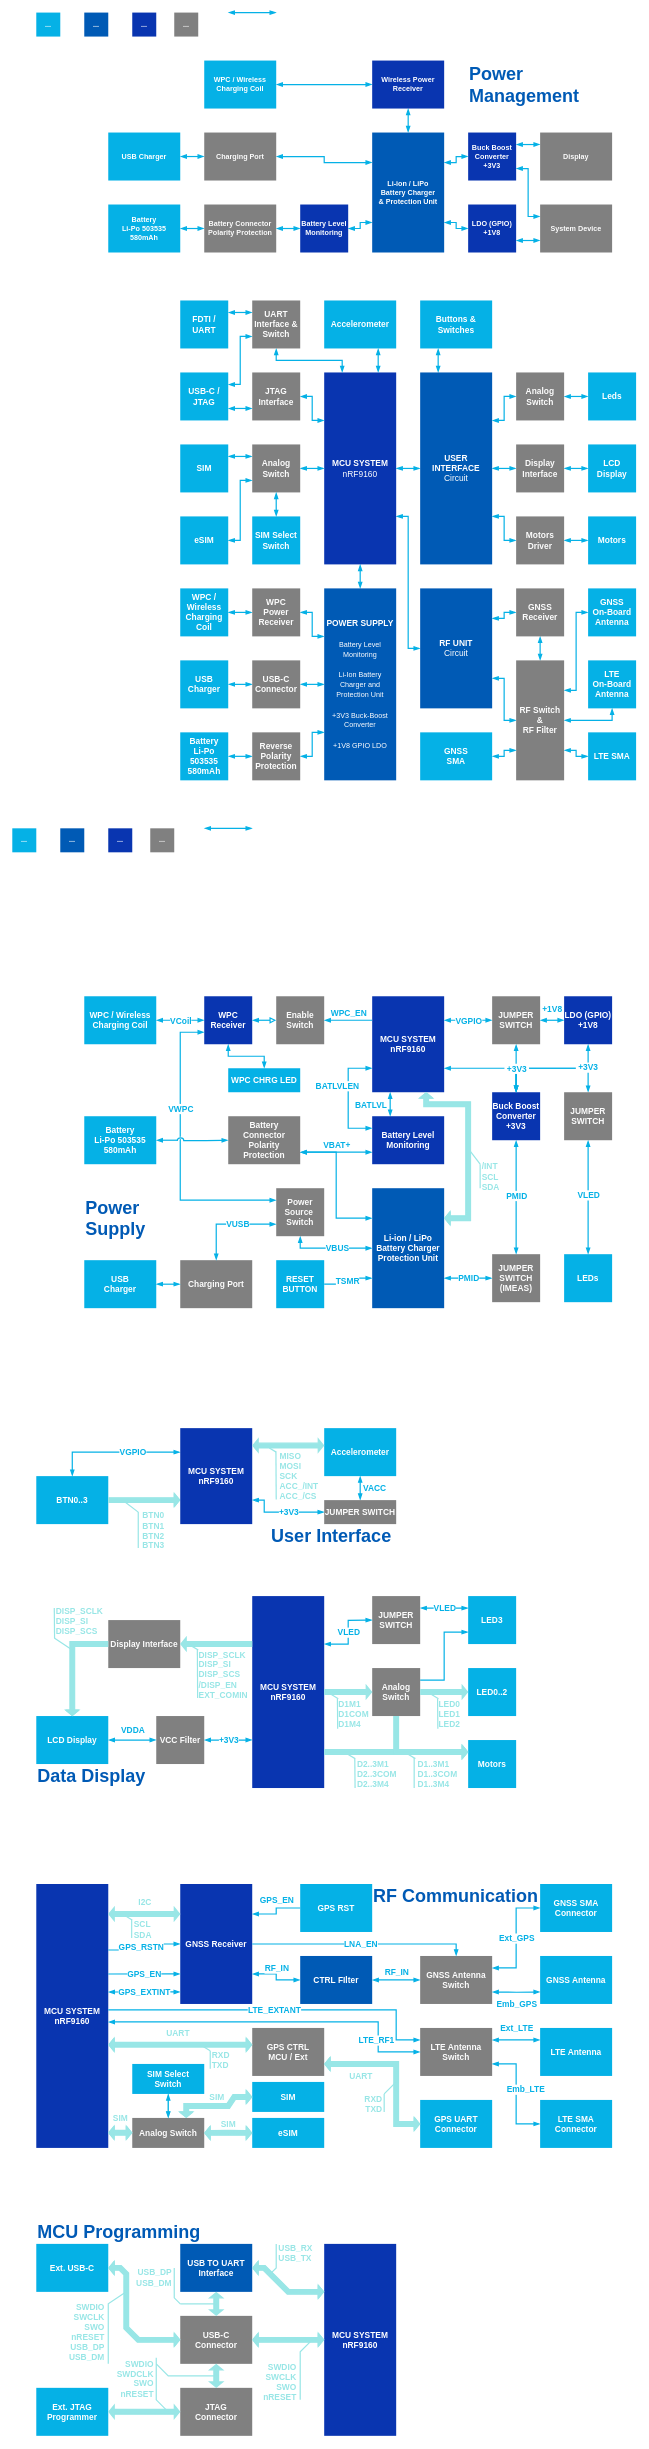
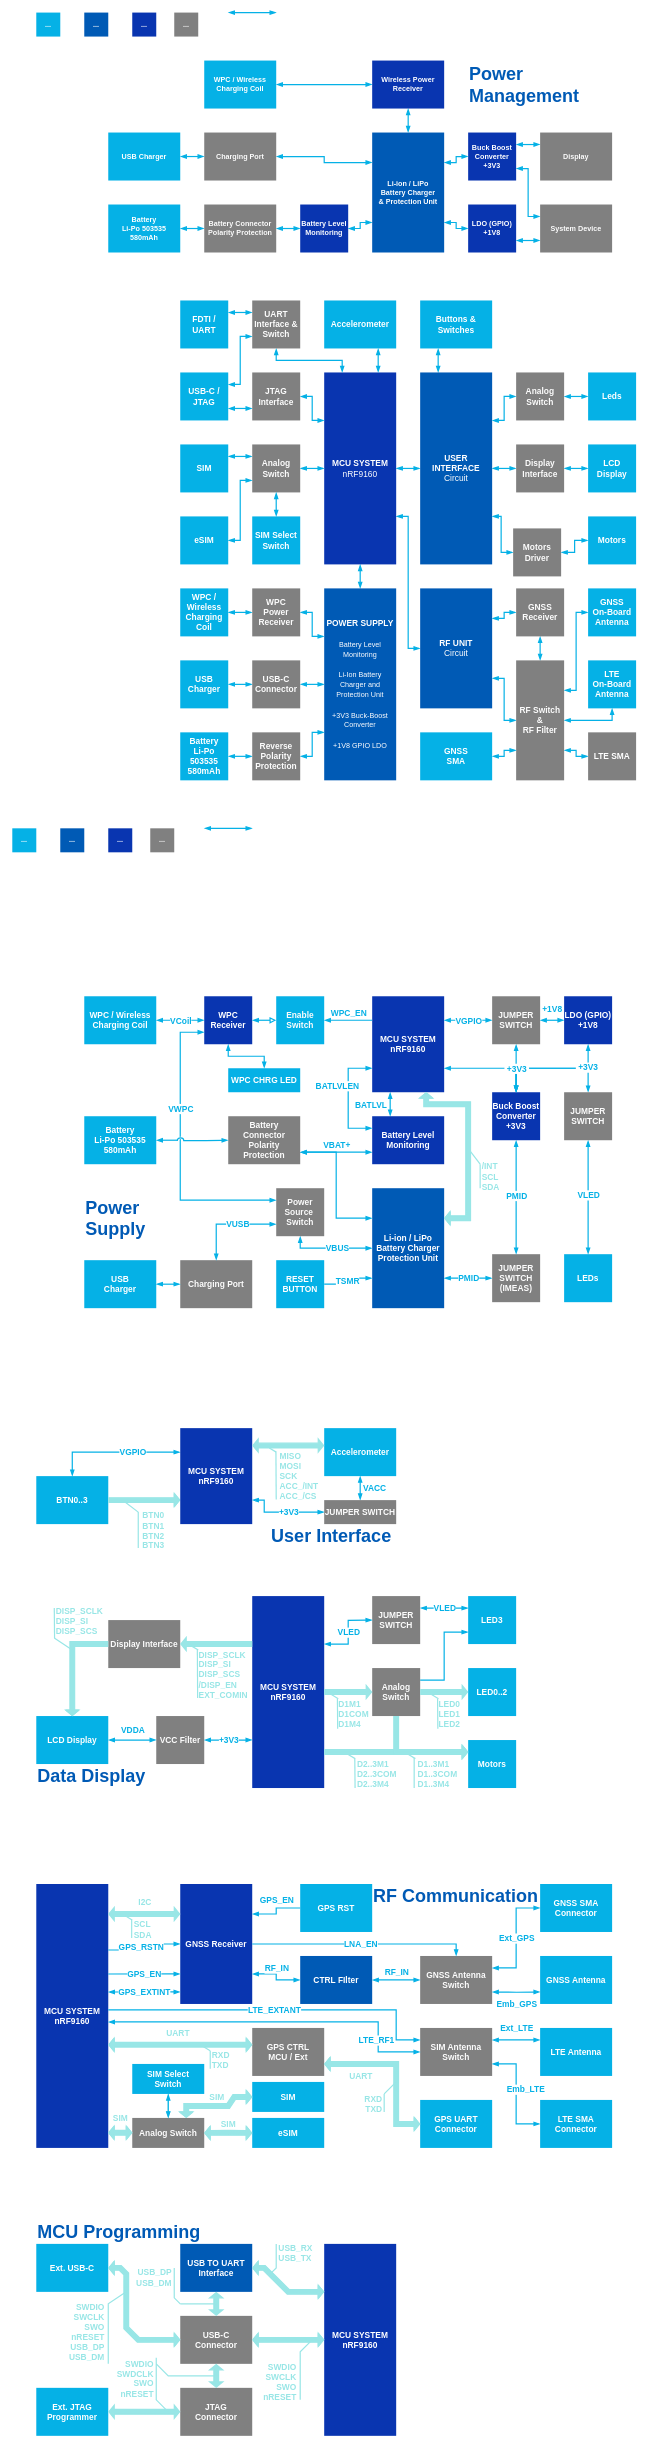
(540, 540) -> (537, 552)
(612, 756) -> (612, 756)
(300, 1020) -> (300, 1020)
(456, 2052) -> (456, 2052)
